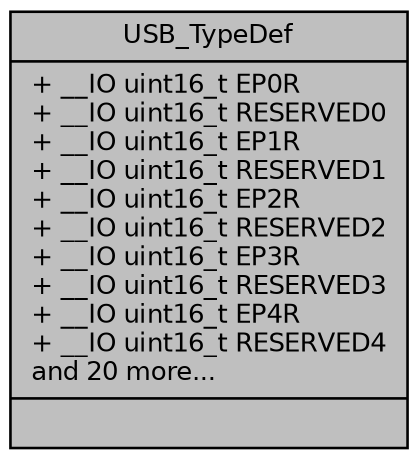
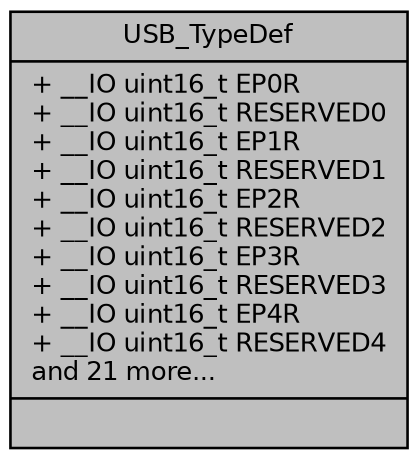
(124, 372) -> (124, 372)
